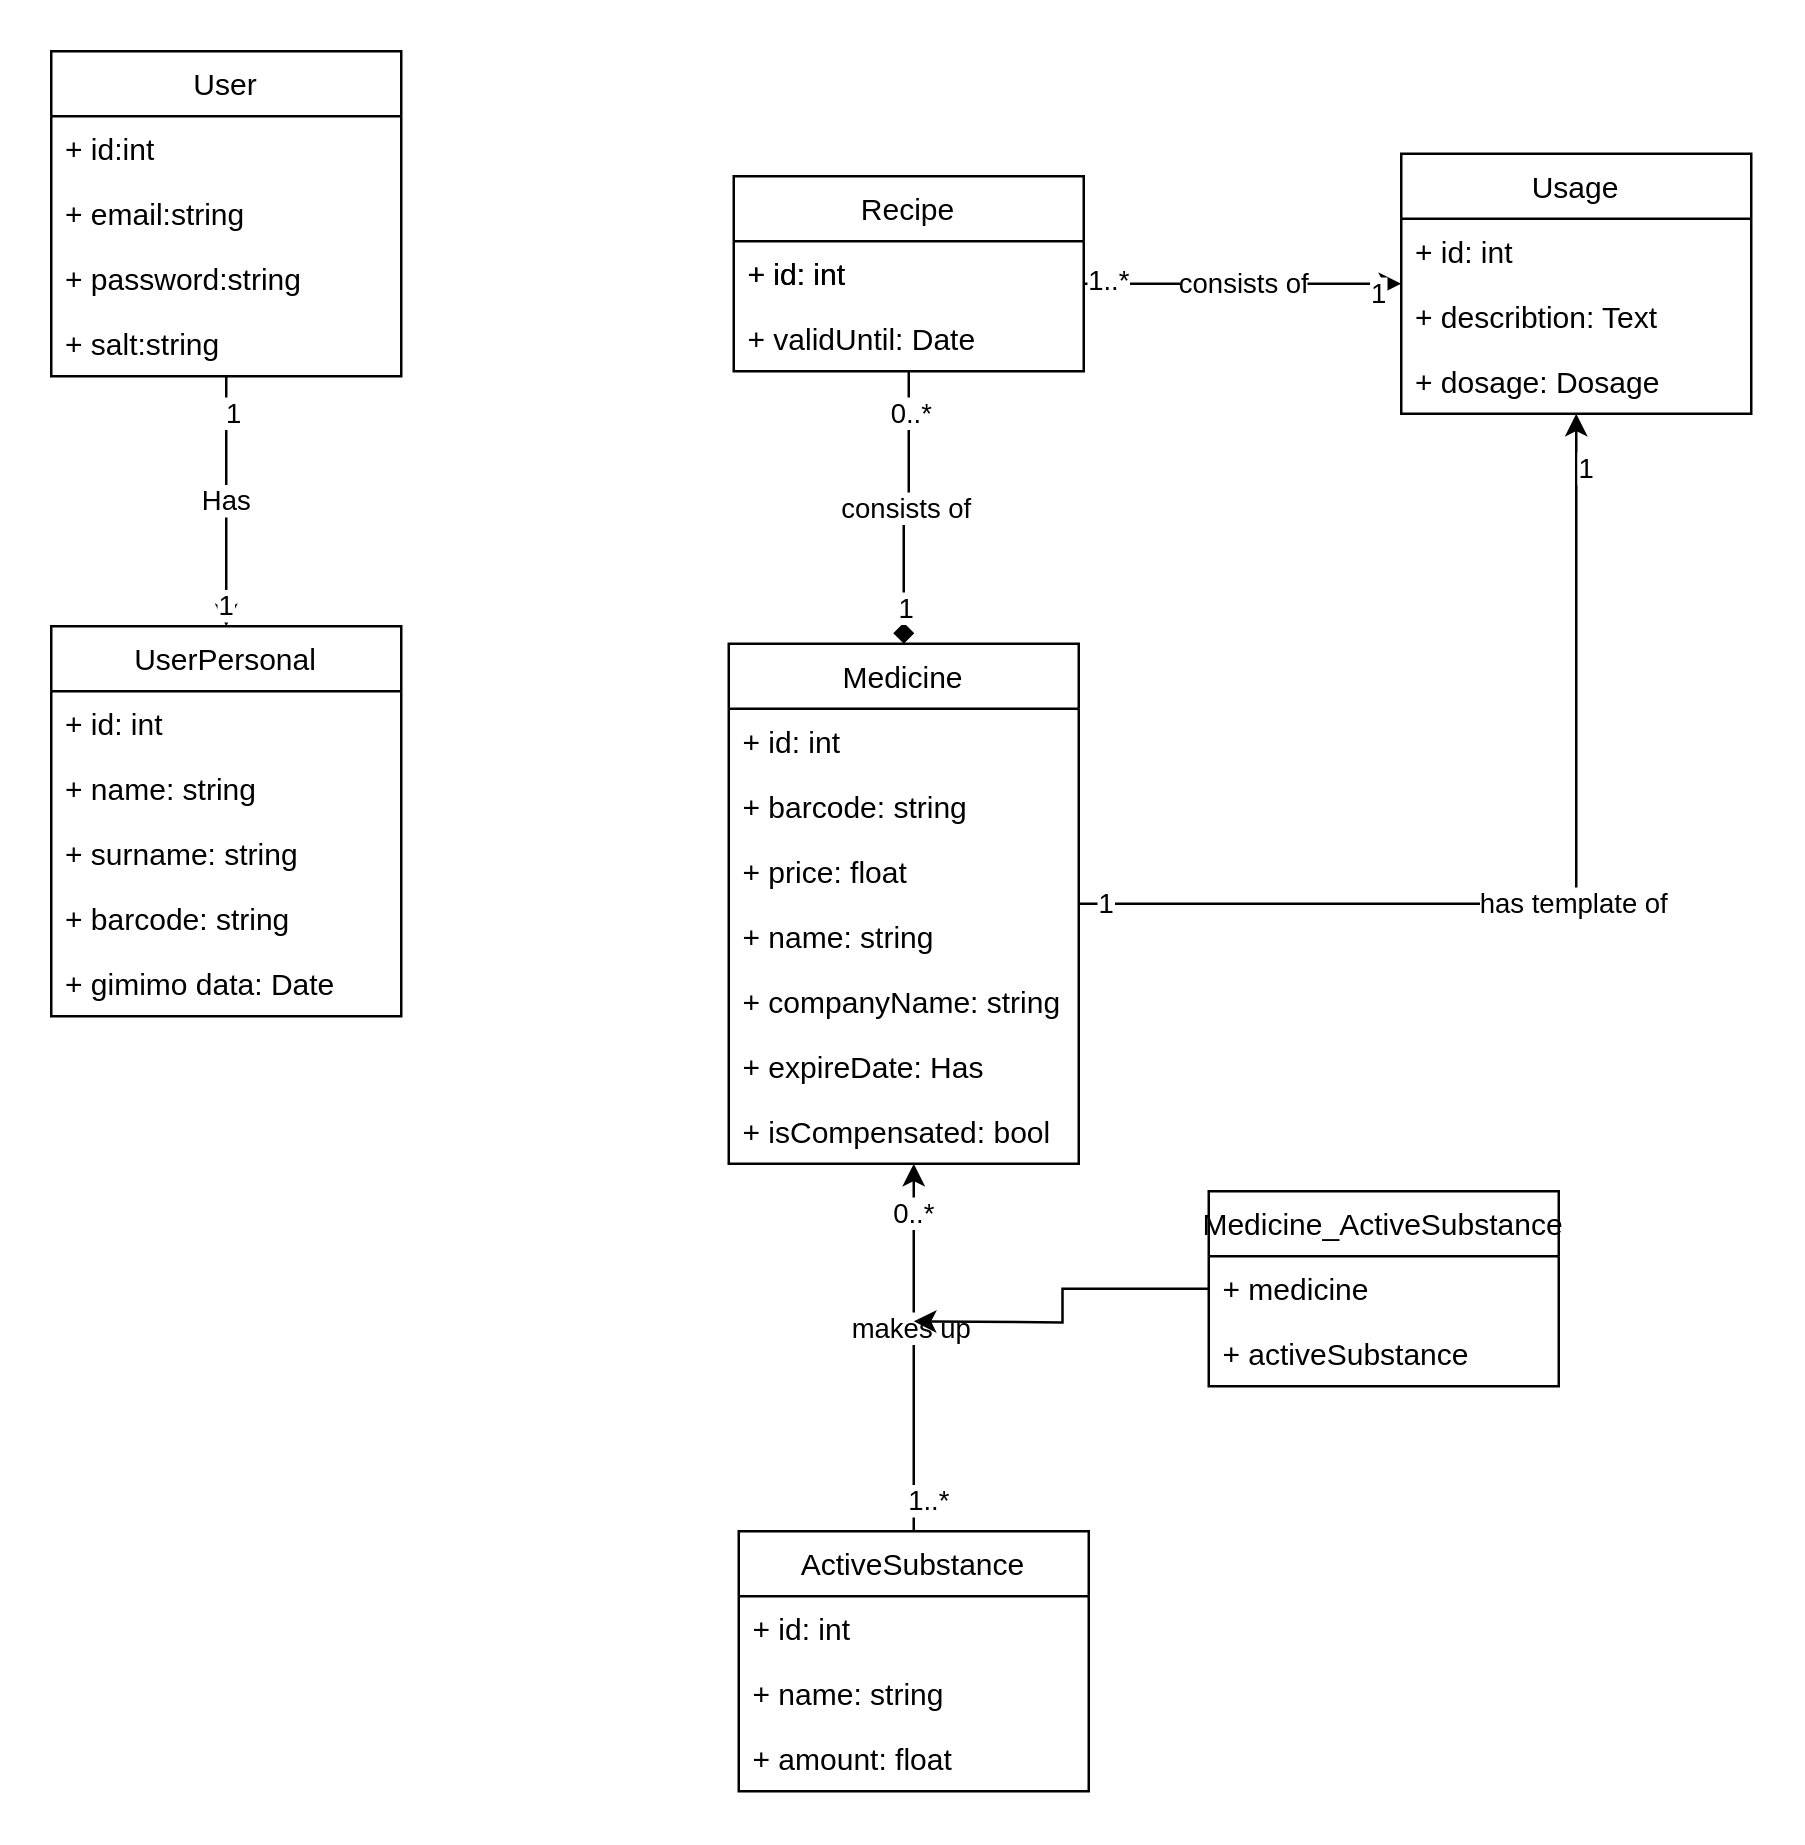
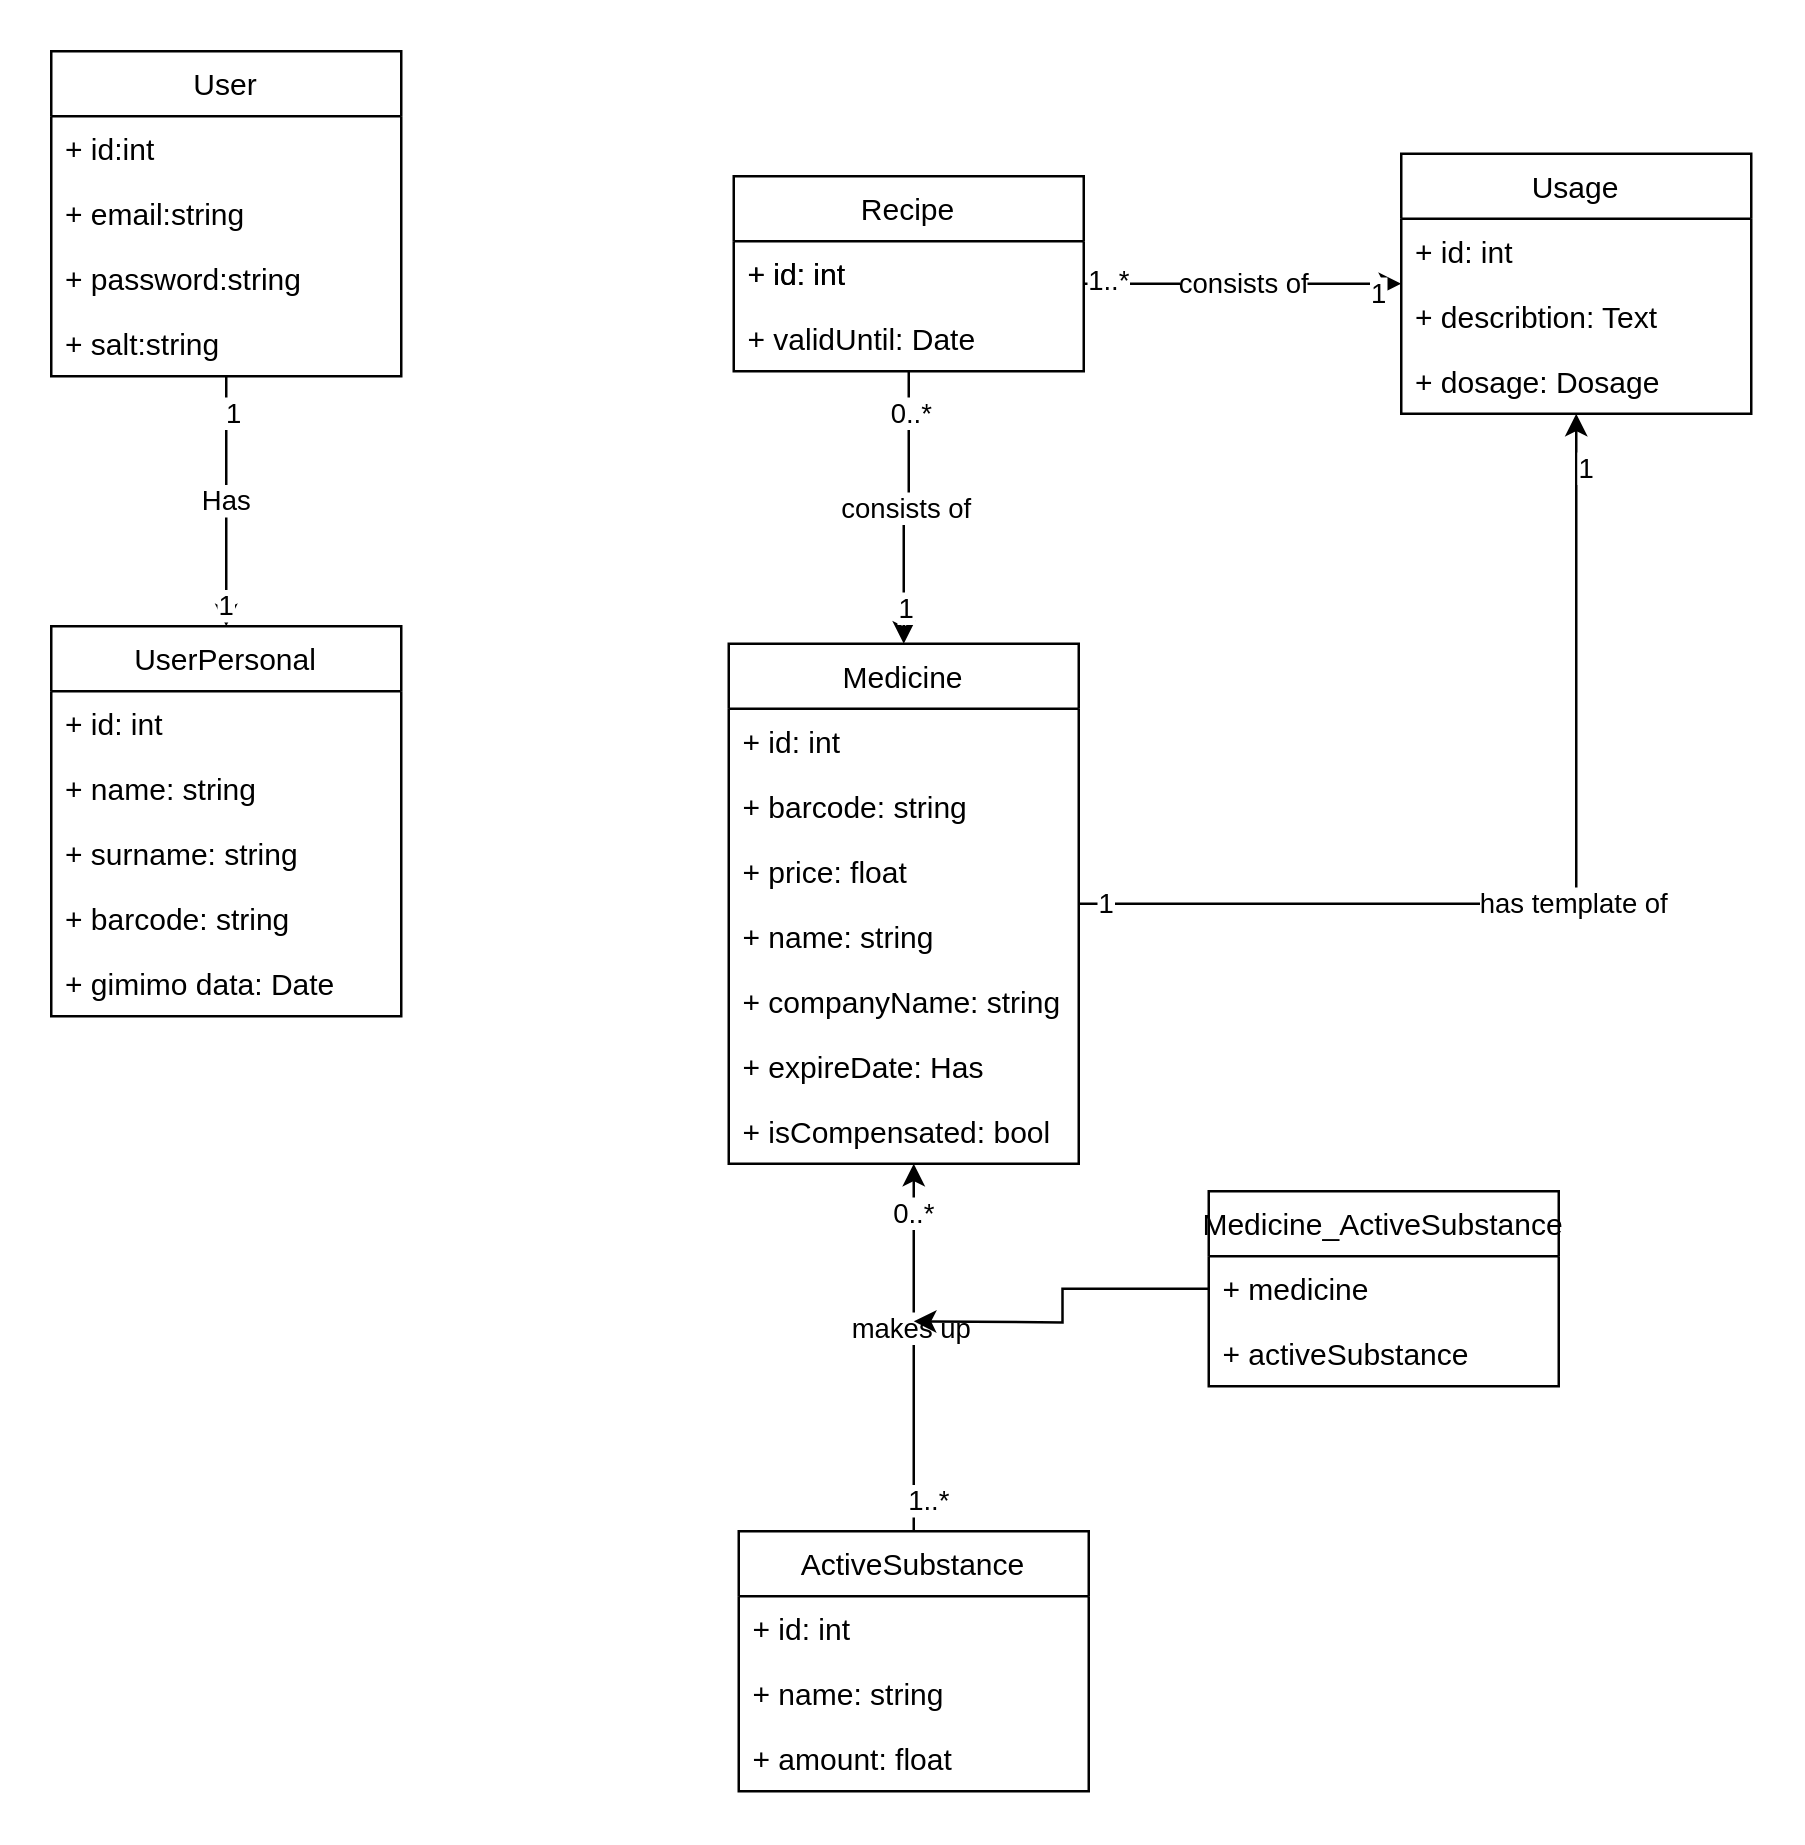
(904, 623) -> (904, 625)
